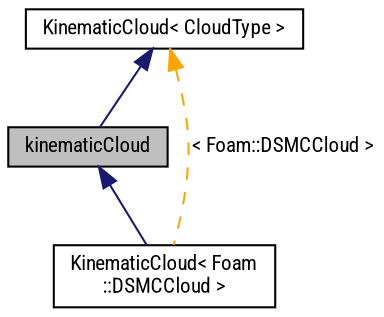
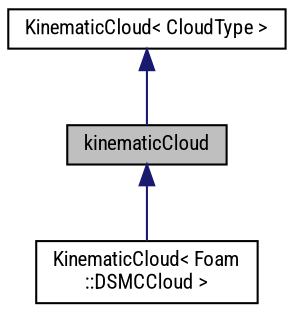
(188, 157) -> none
